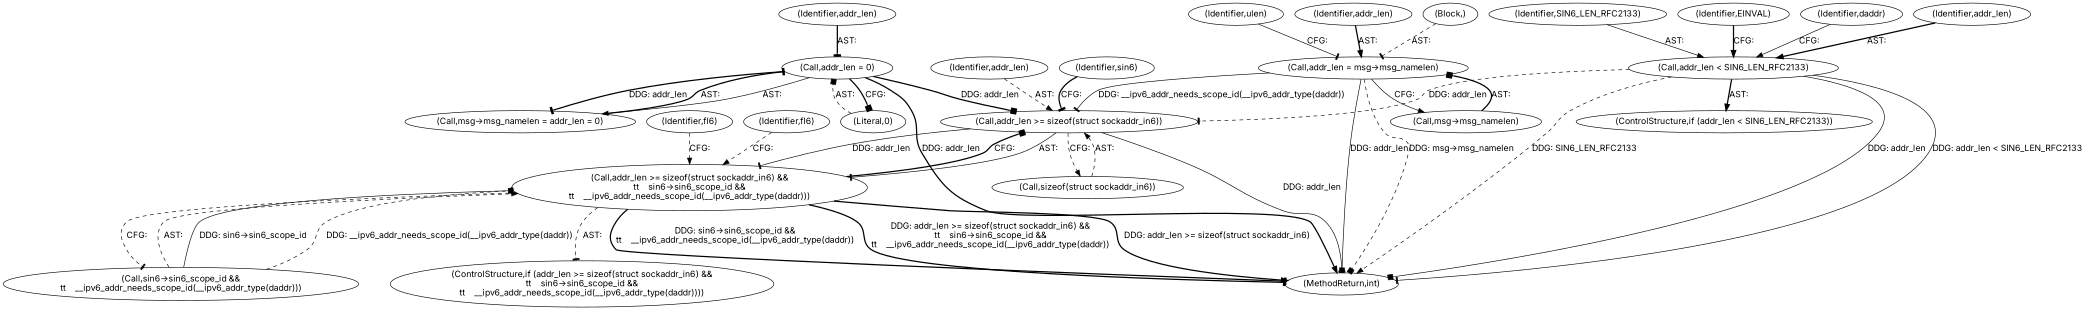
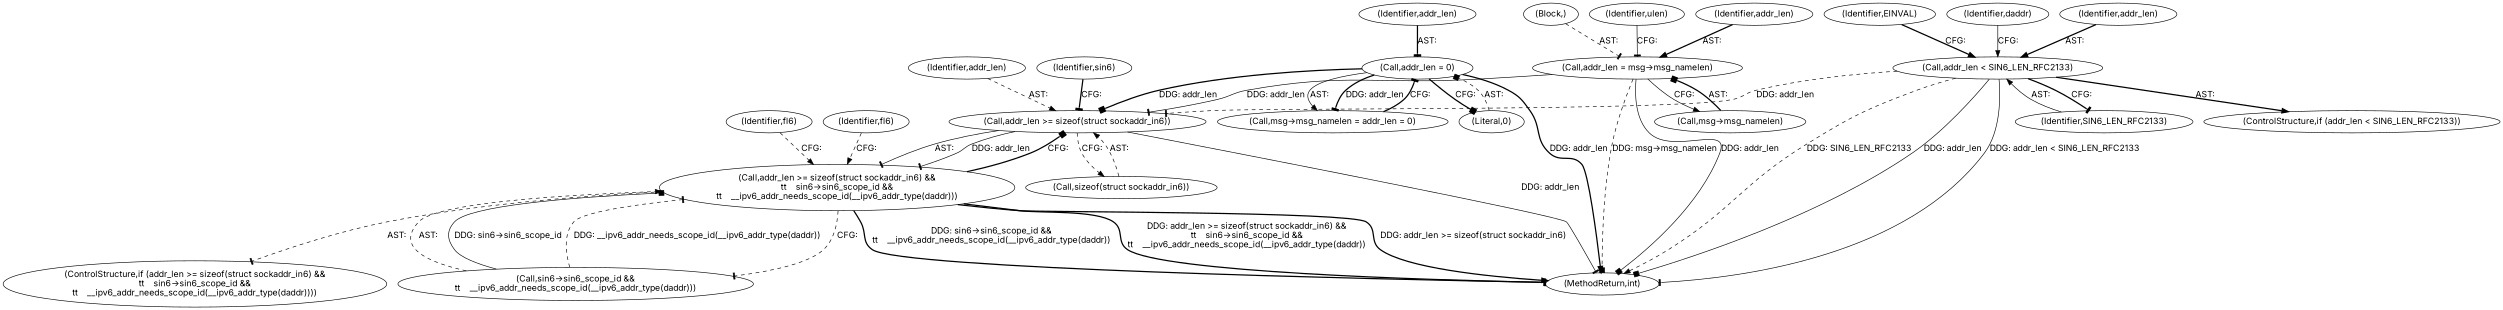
none -> (2058, 92)
(712, 95) -> (1421, 95)
(1222, 95) -> (1276, 95)
